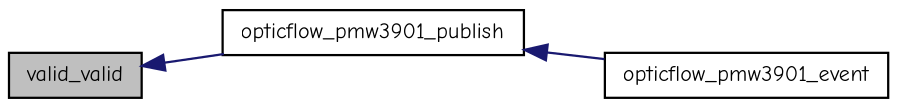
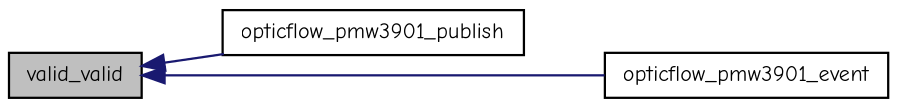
(576, 56) -> (385, 75)
